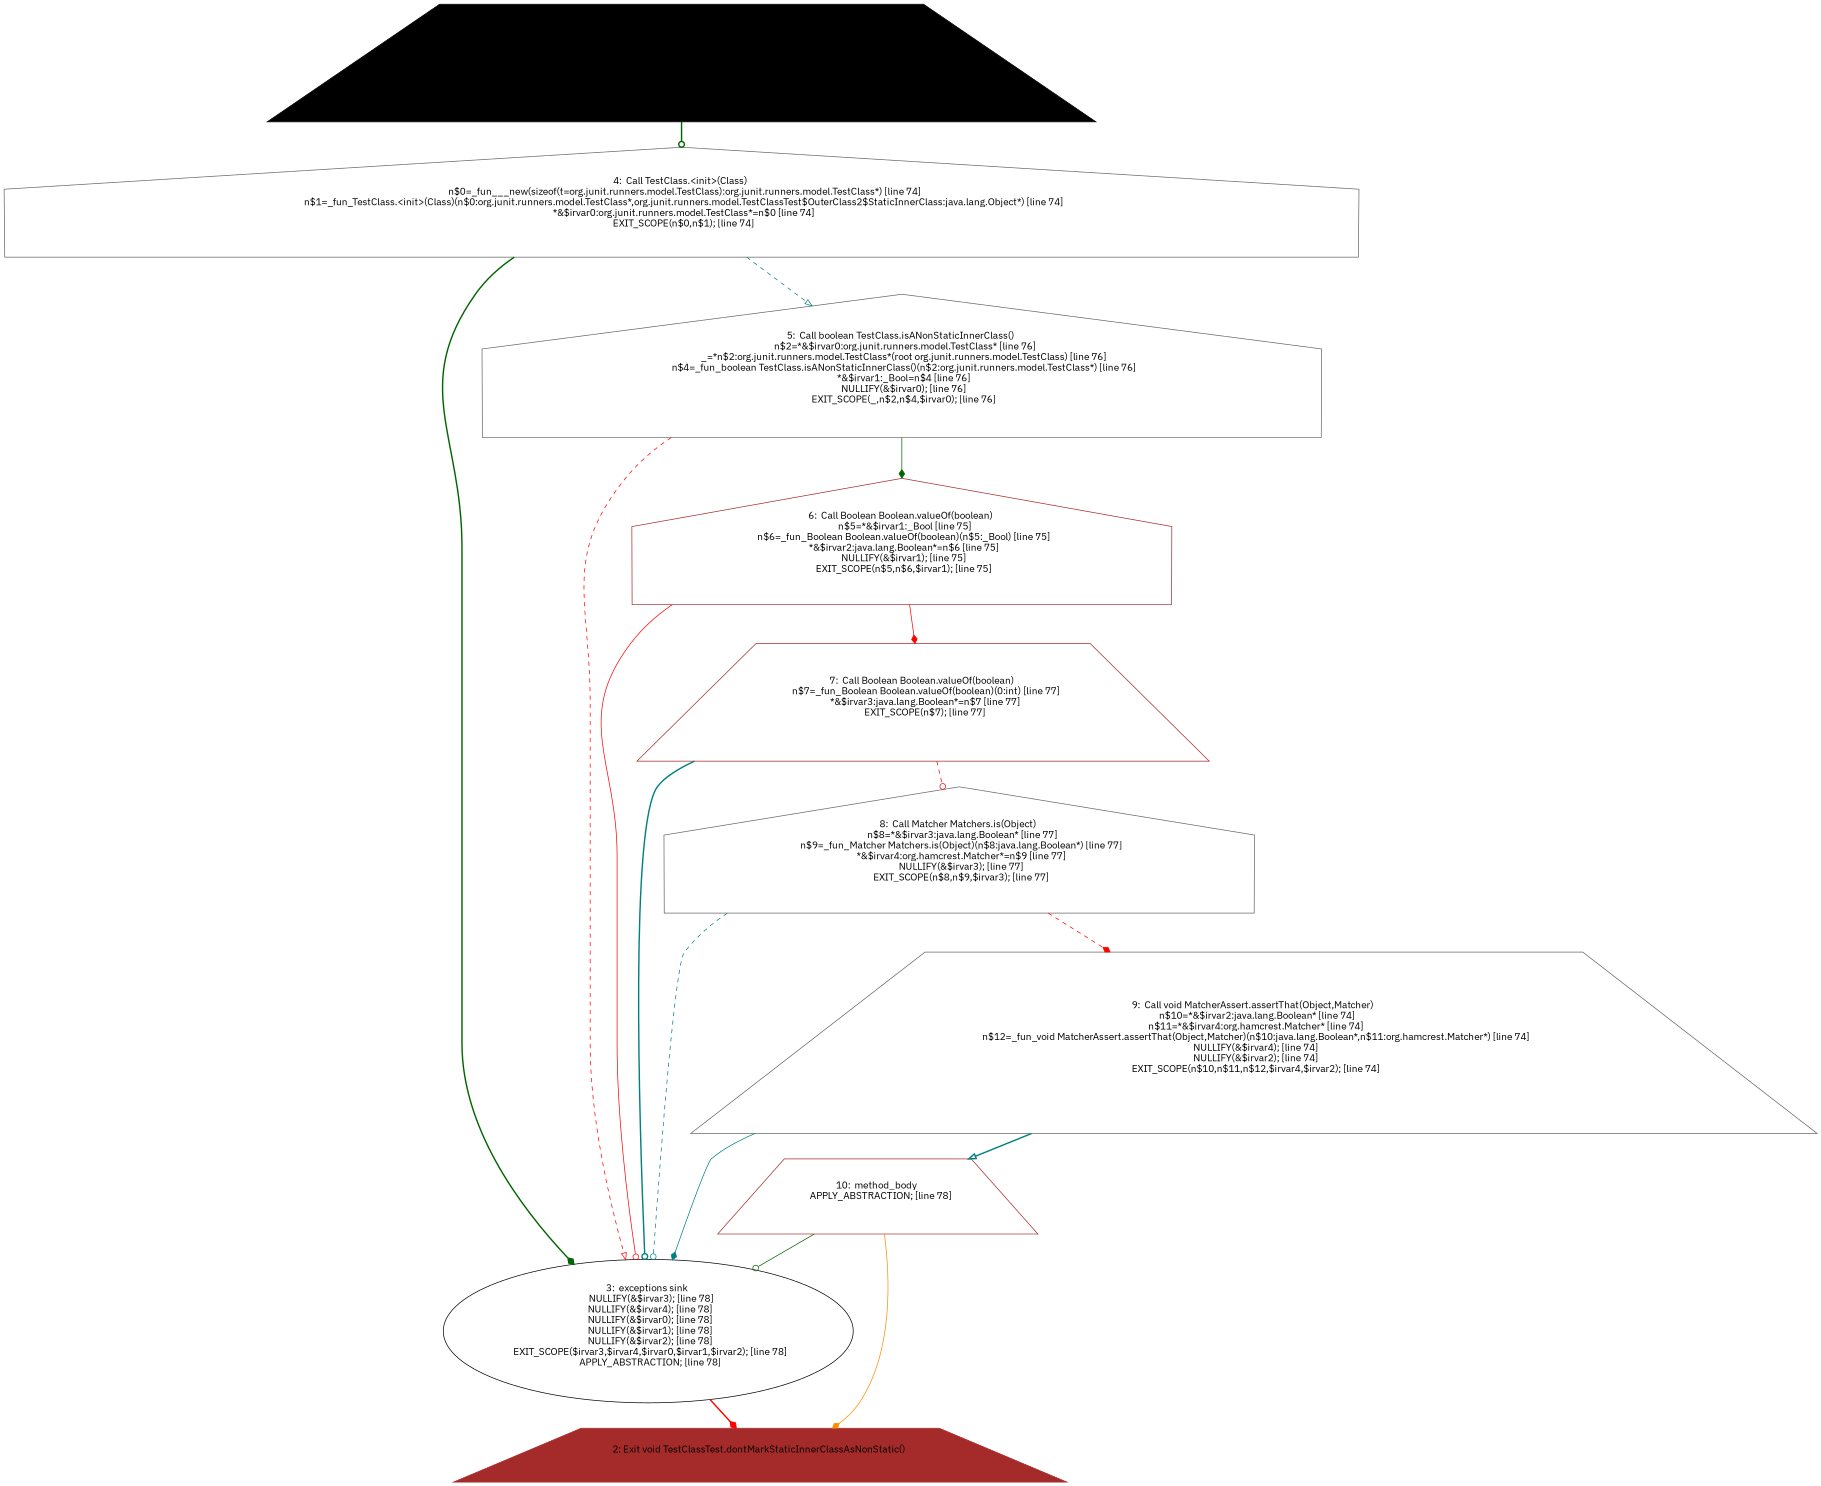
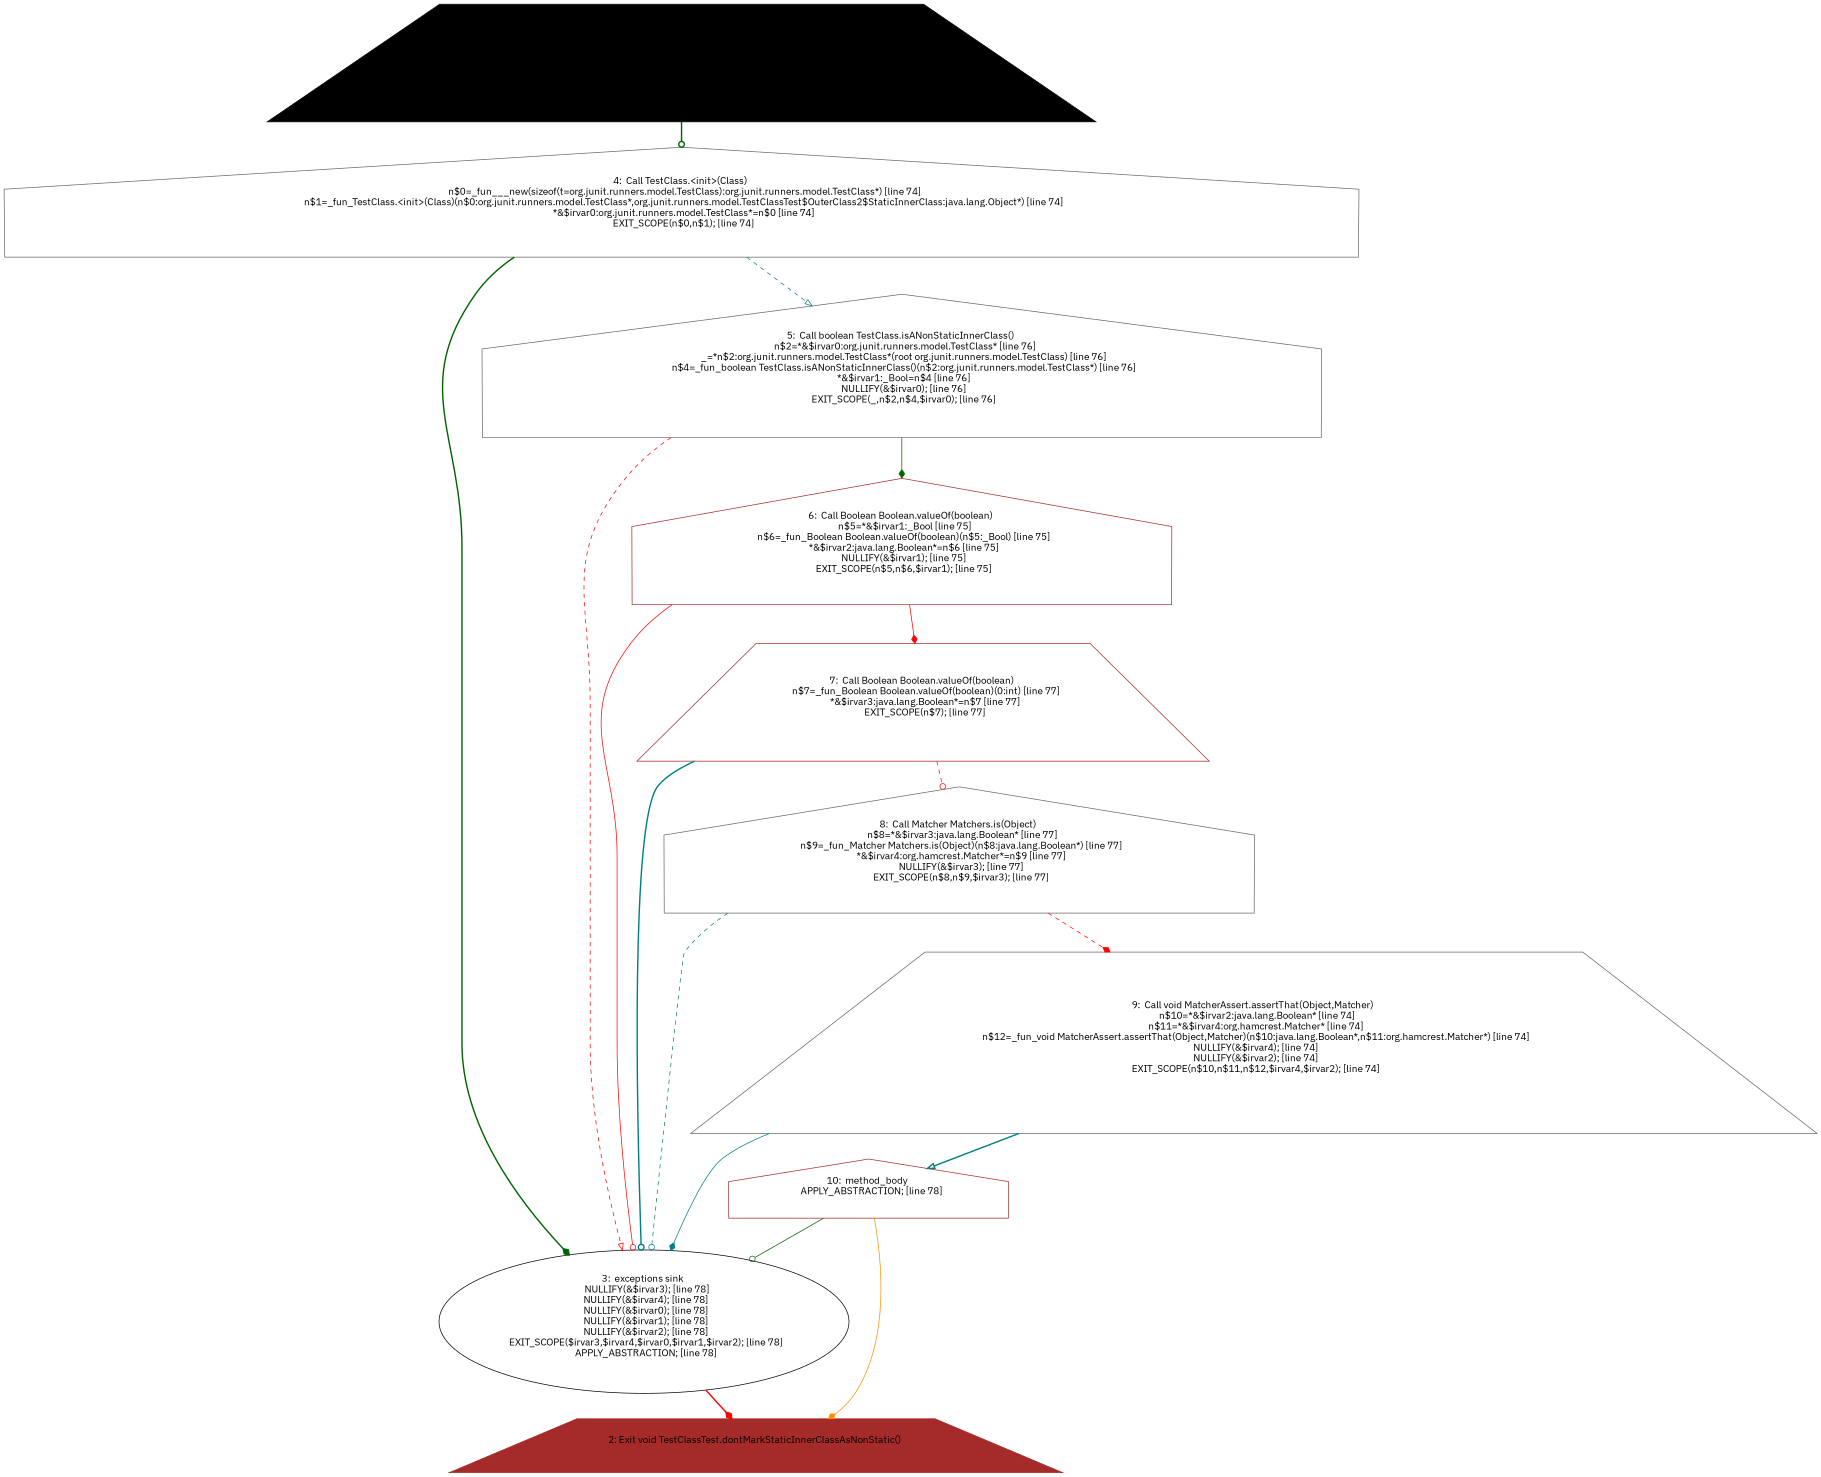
(878, 1196) -> (869, 1192)
